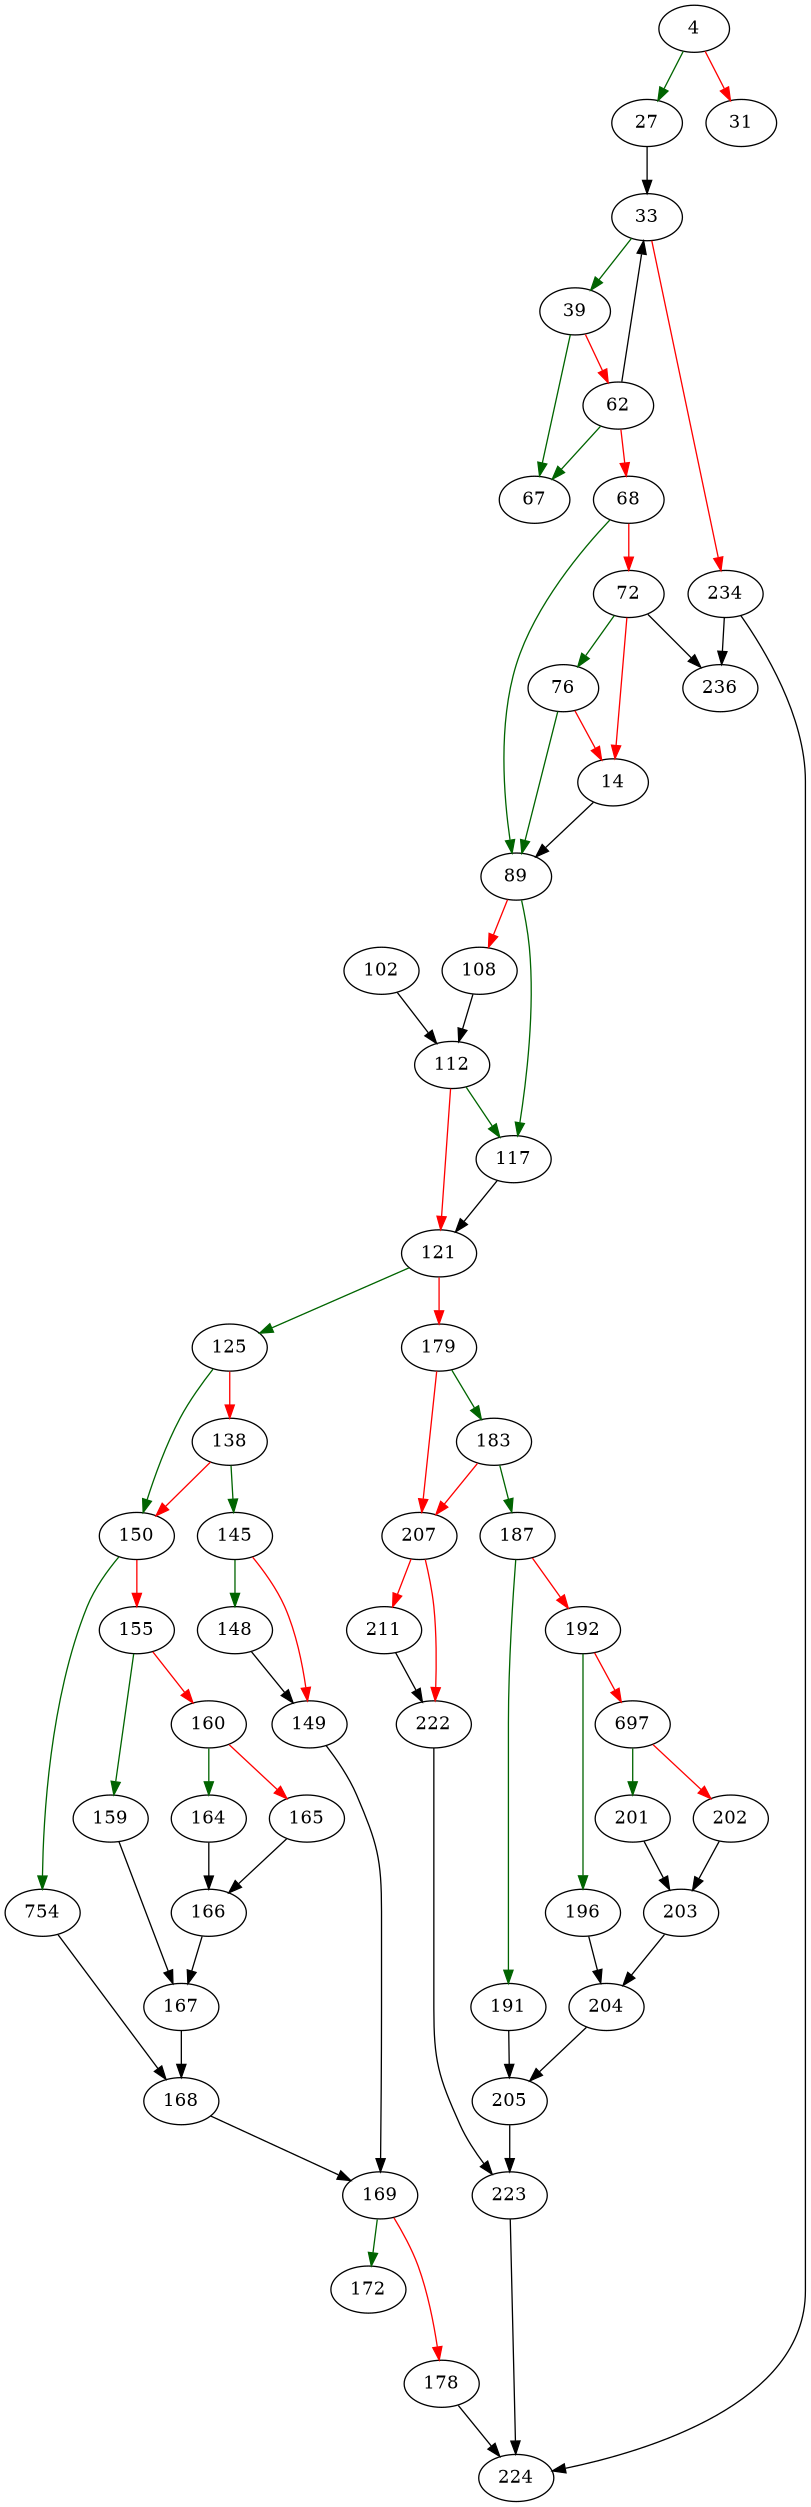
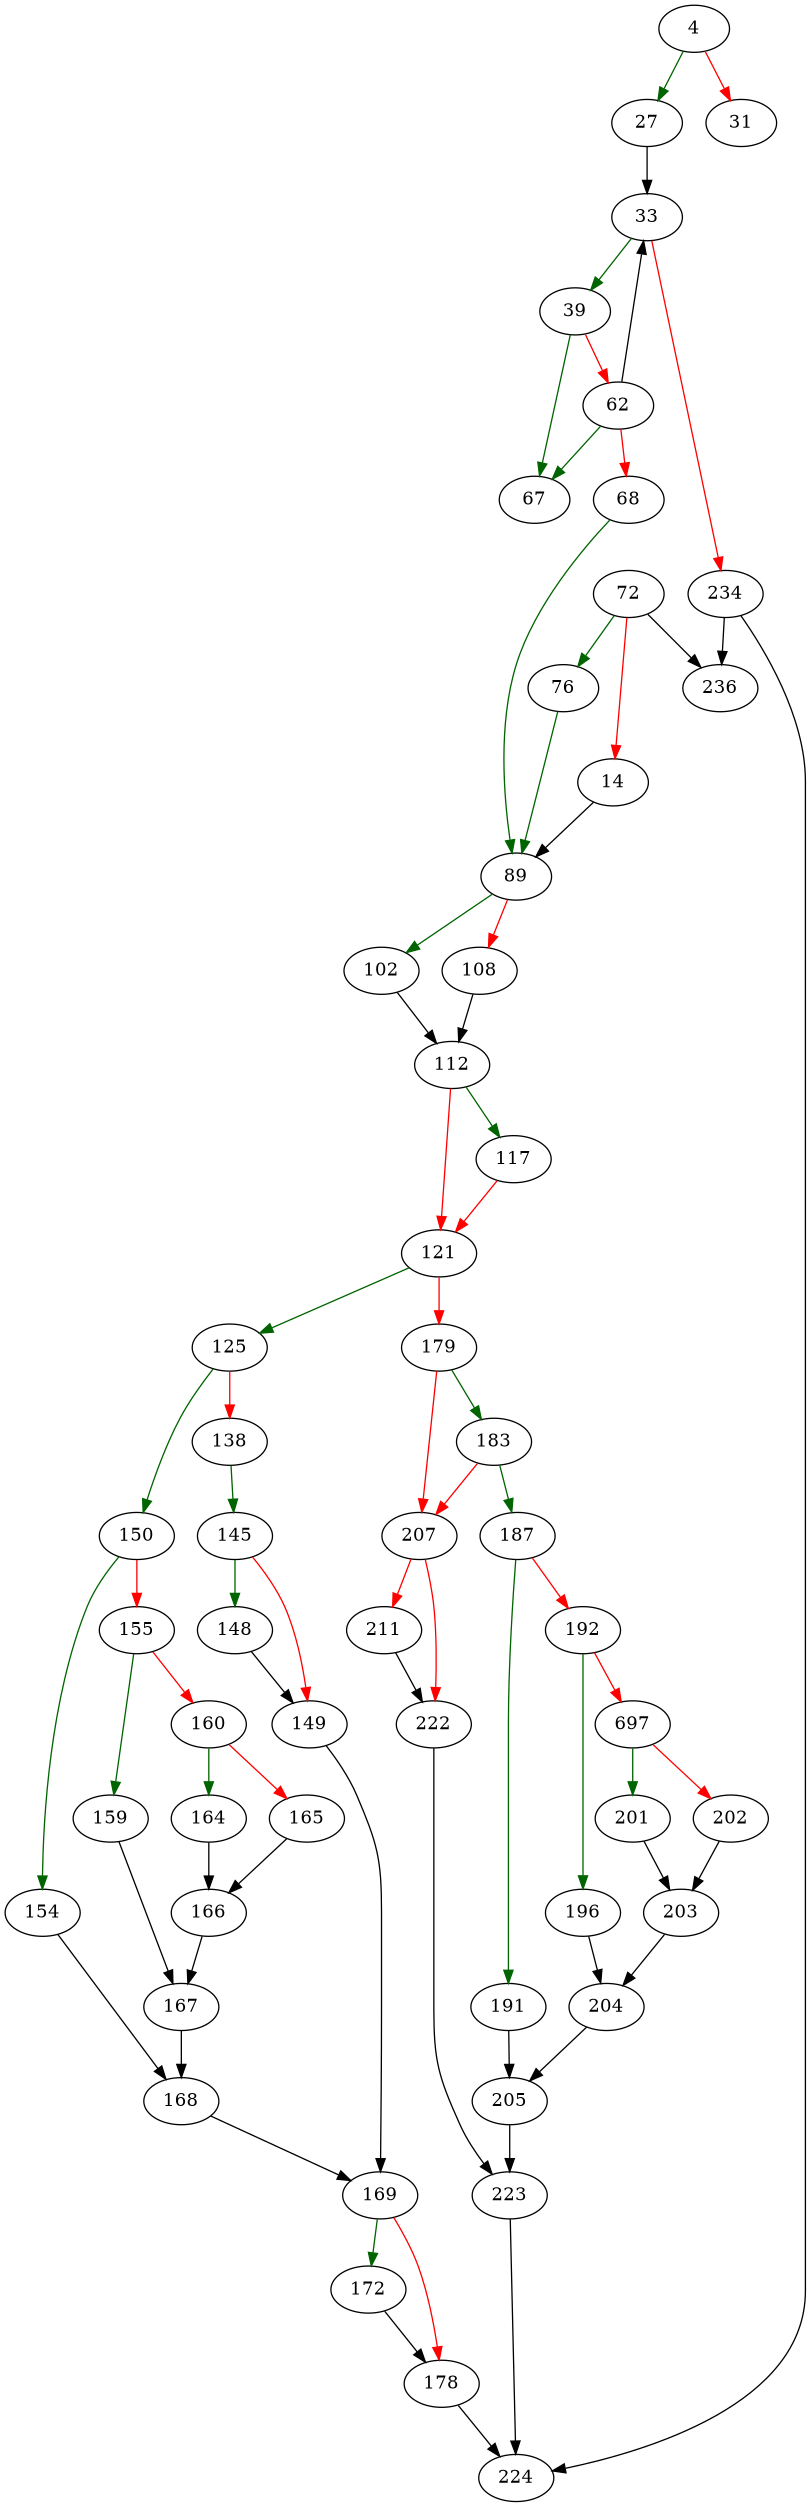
(629, 540) -> none
(585, 729) -> none
(531, 1011) -> (455, 920)
(481, 1201) -> (481, 1201)
(188, 1484) -> none
(43, 1913) -> (43, 1913)
none -> (401, 2332)
